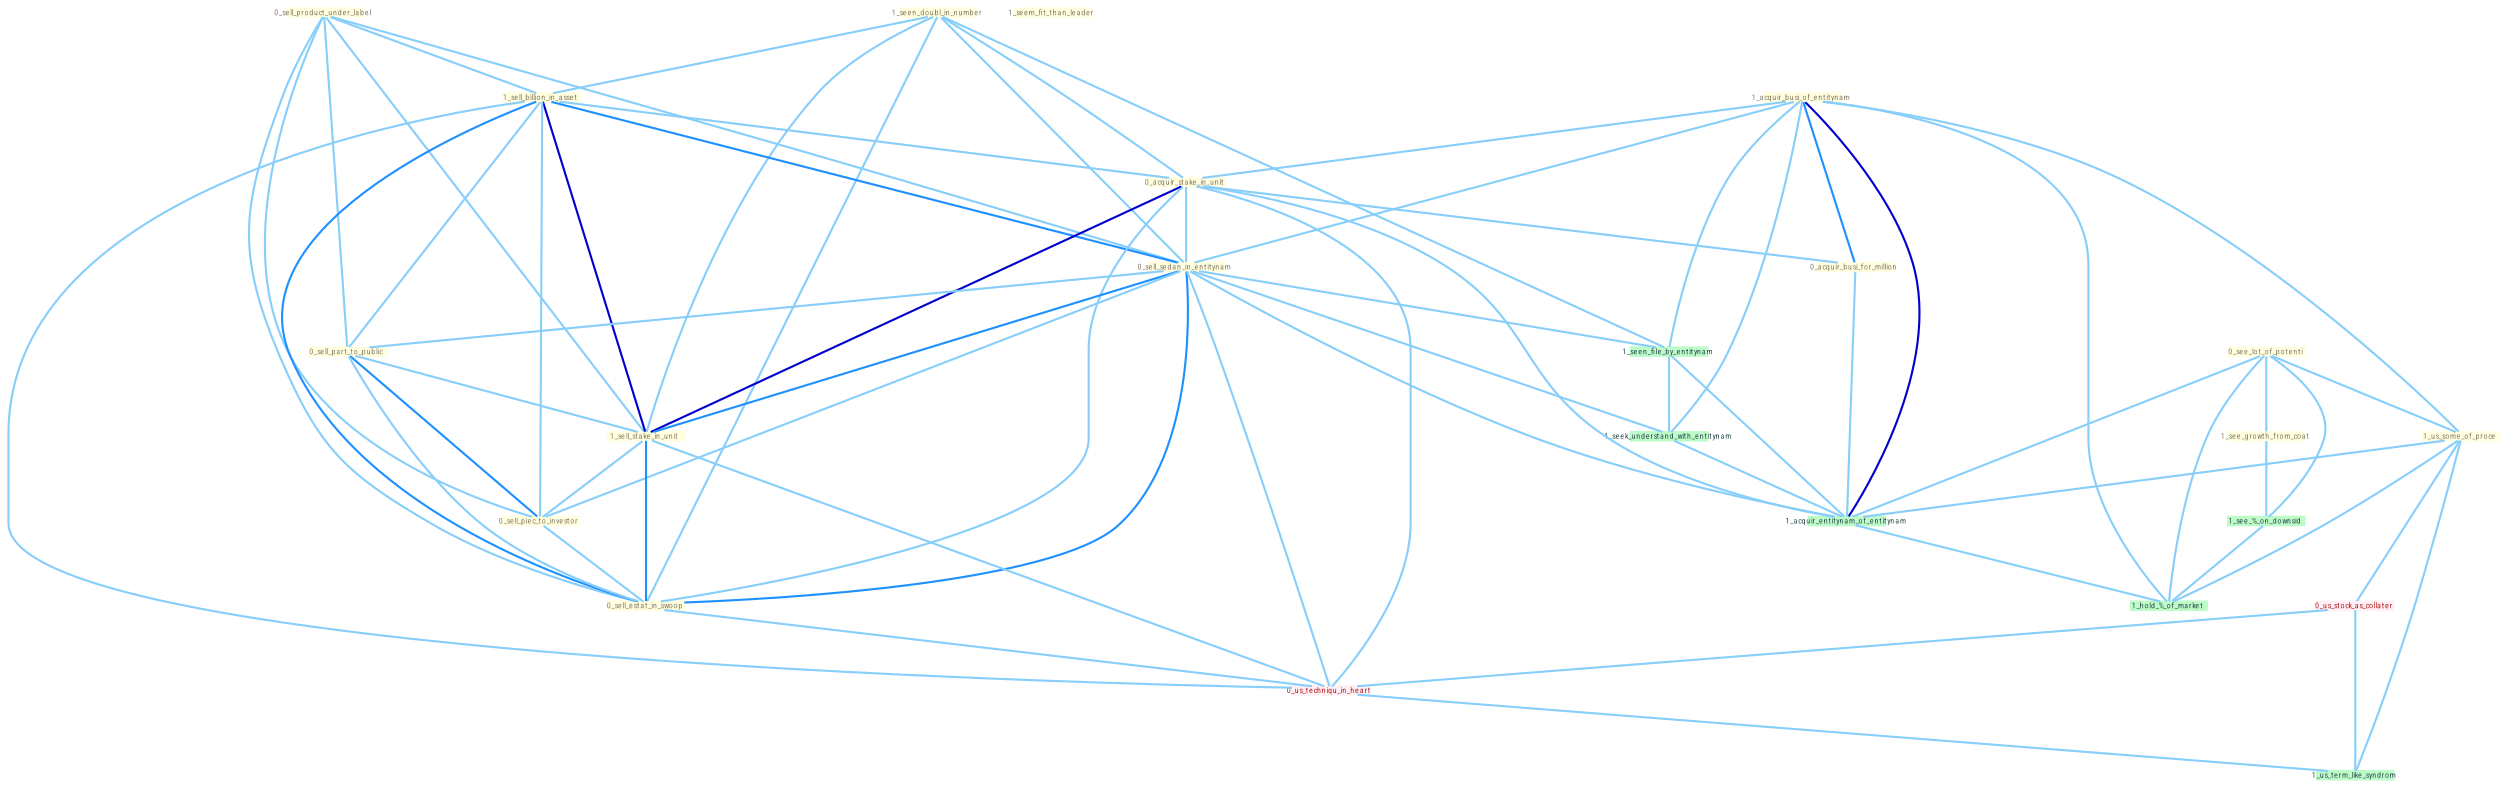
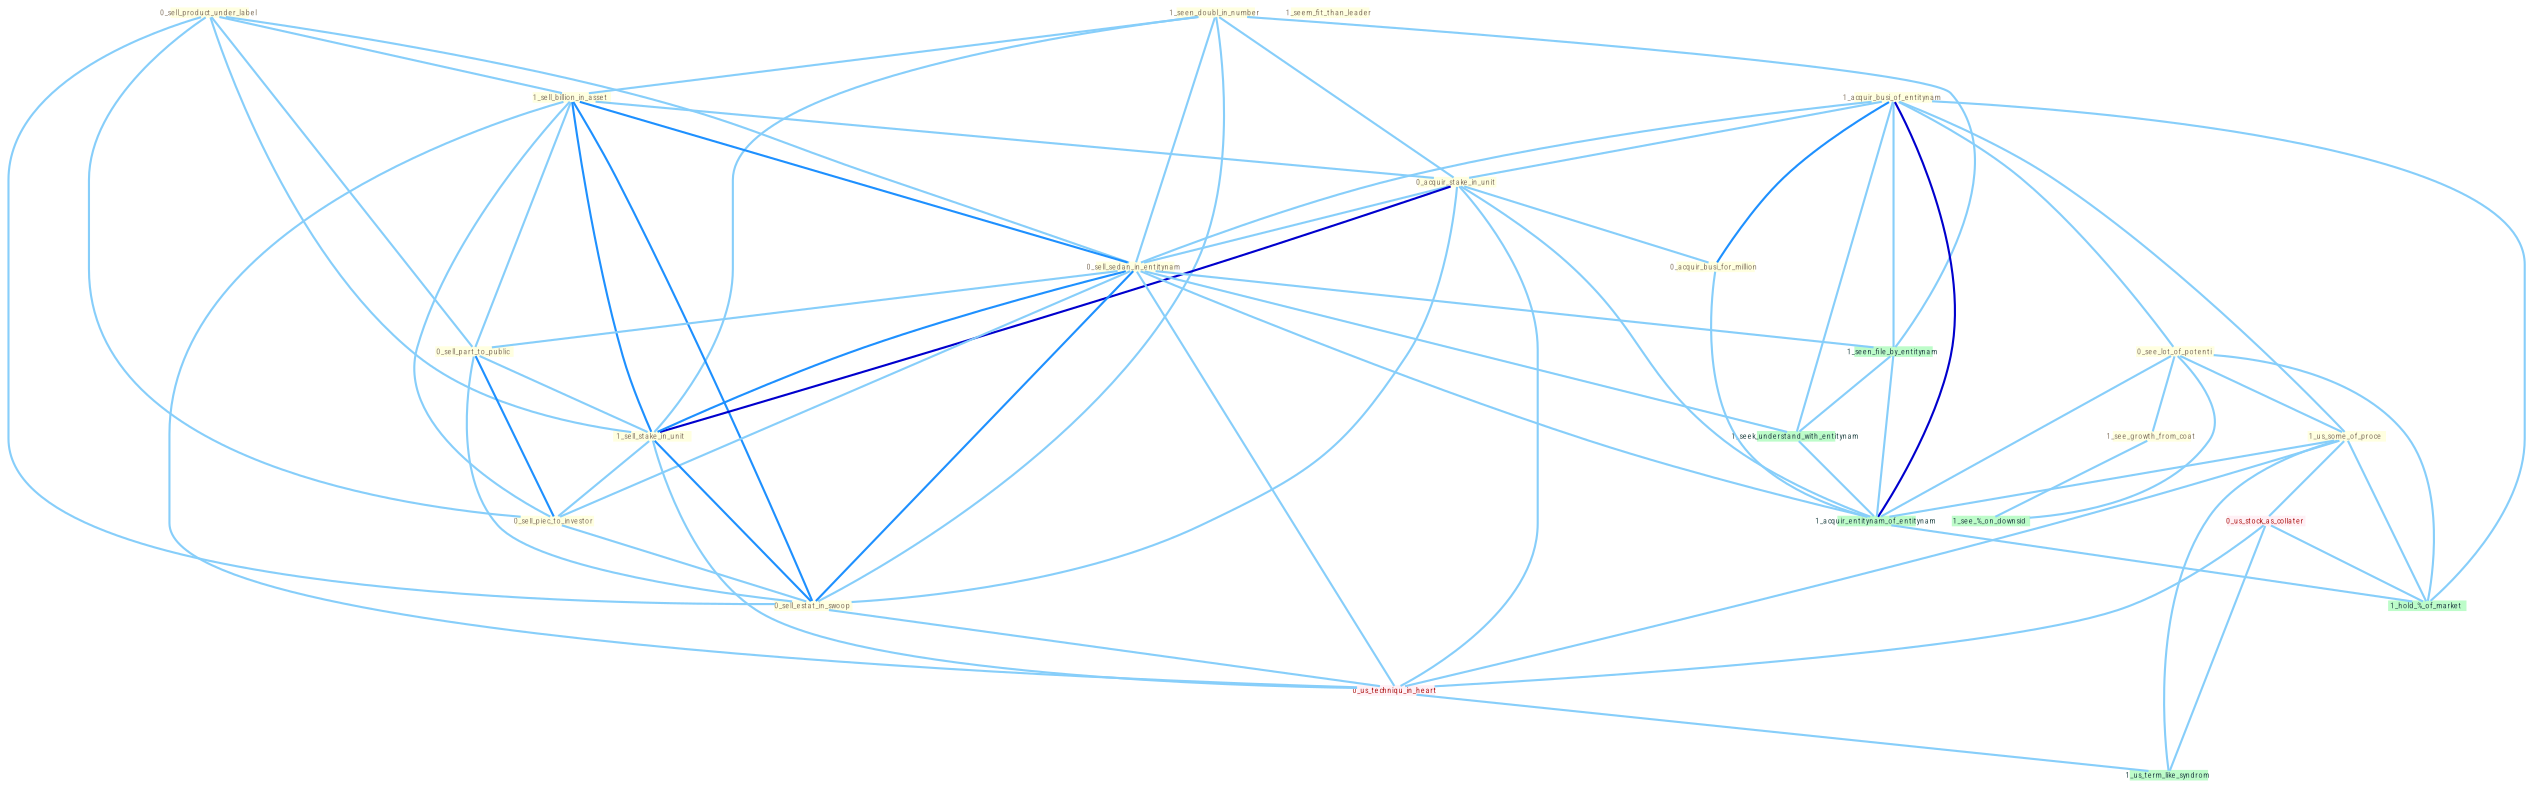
none -> (2052, 206)
(594, 267) -> (602, 270)
(2218, 563) -> (2347, 563)
none -> (1874, 571)
